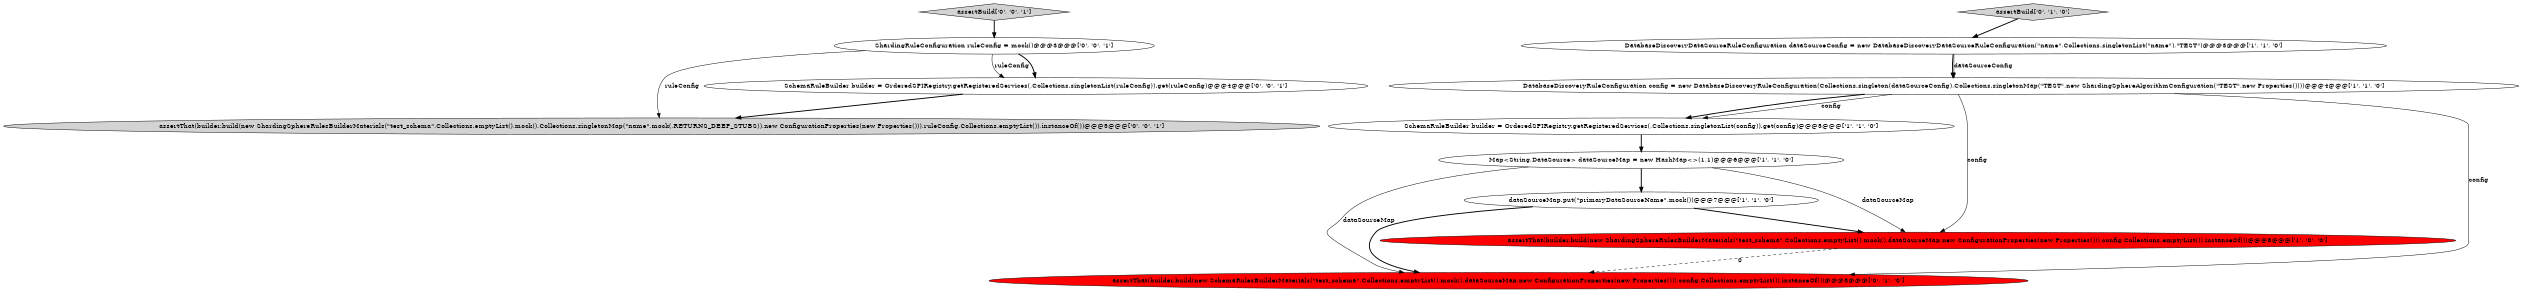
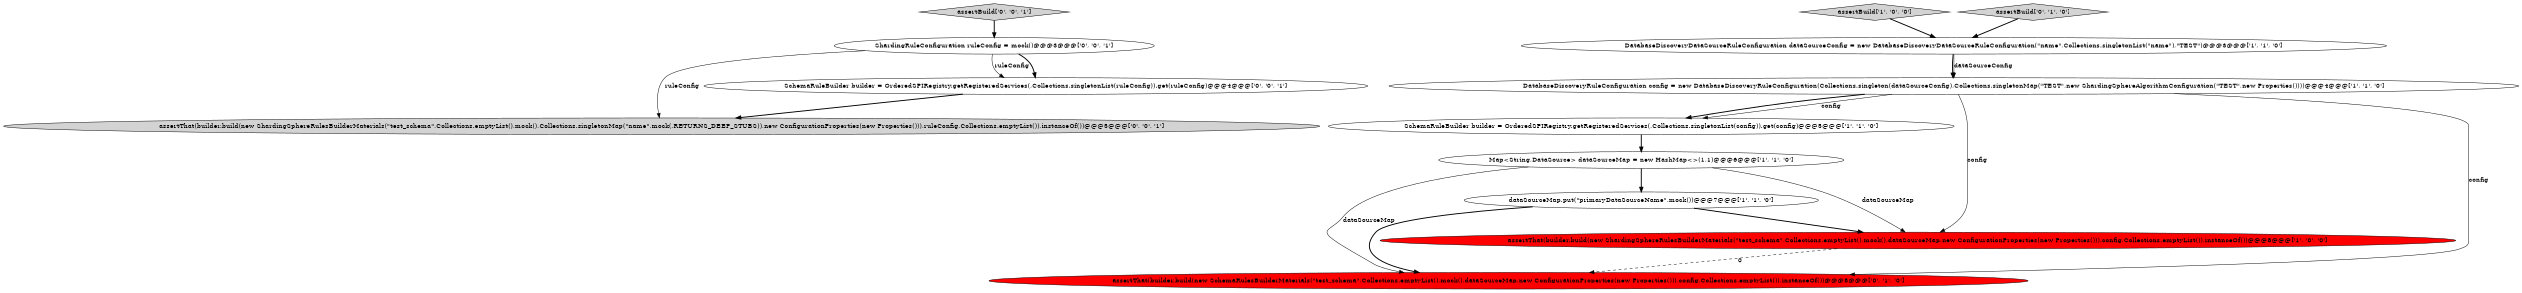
none -> (1875, 12)
